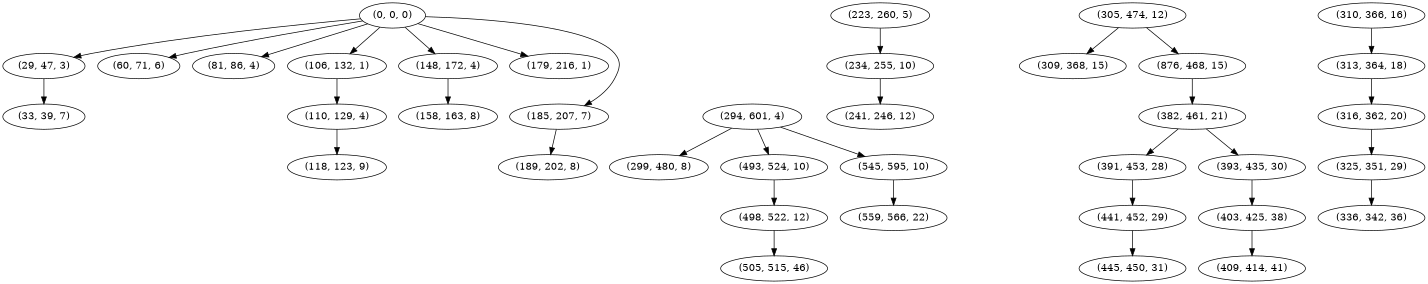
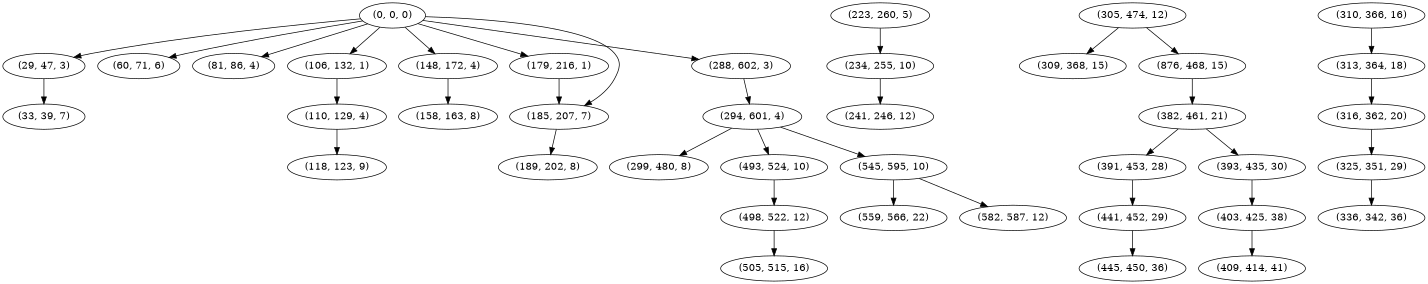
none -> (741, 66)
none -> (559, 88)
none -> (1013, 218)
(774, 268) -> (774, 268)
(1133, 268) -> (1133, 268)
